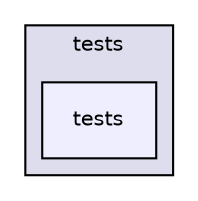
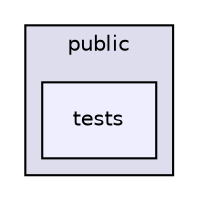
(99, 45) -> (99, 45)
